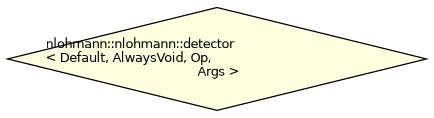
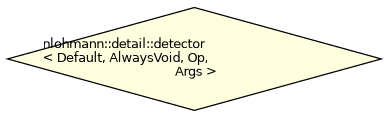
(217, 59) -> (194, 59)
